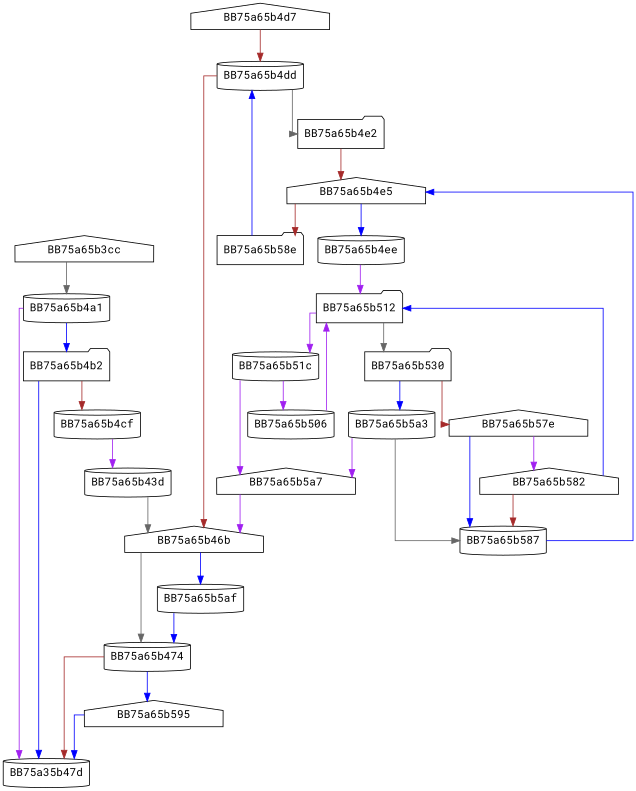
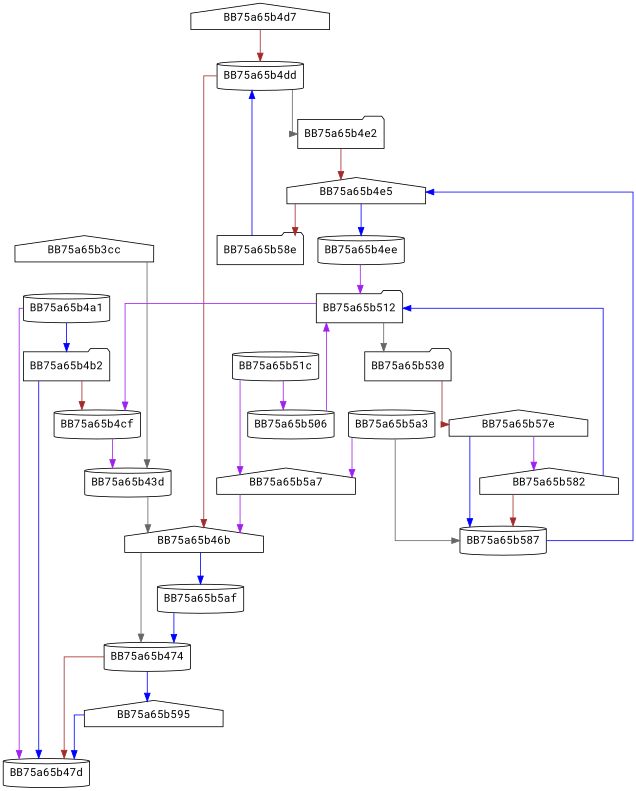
(67, 274) -> (147, 361)
(310, 326) -> (171, 303)
(400, 391) -> none
(46, 773) -> (46, 773)
